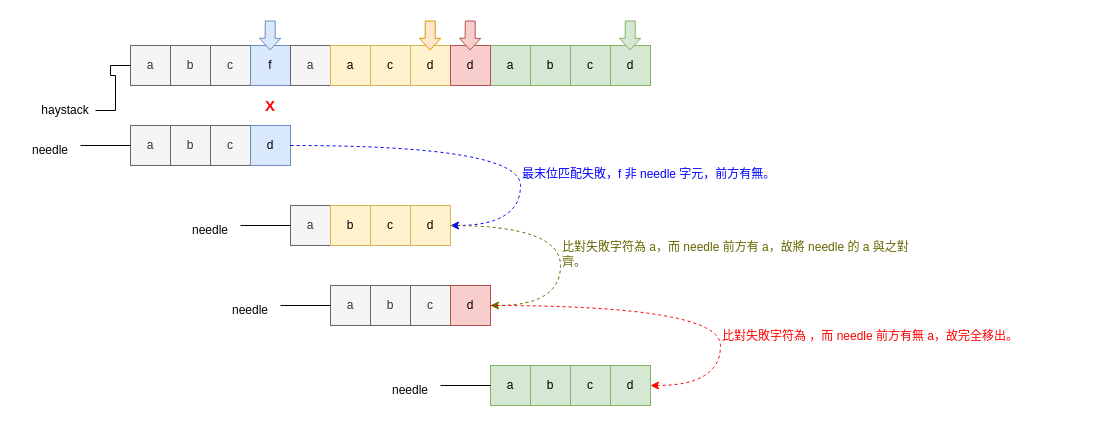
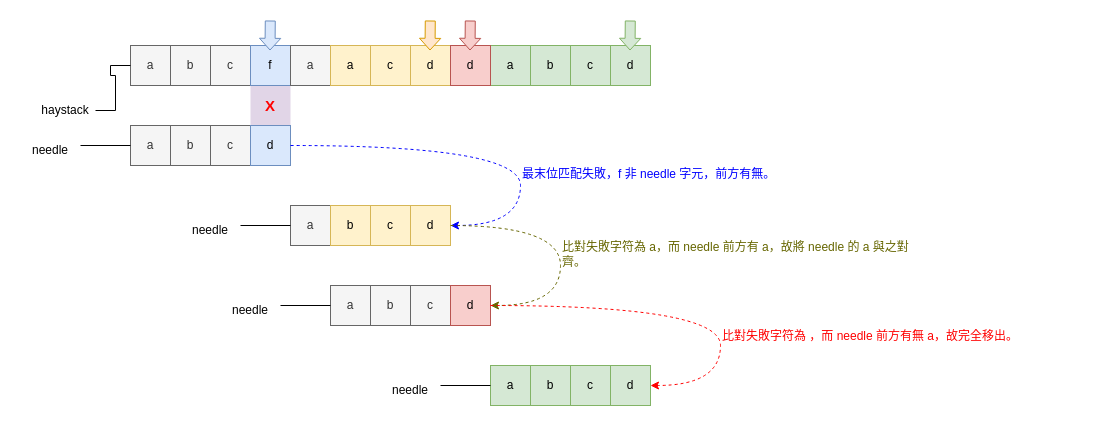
(271, 106) -> (271, 106)
